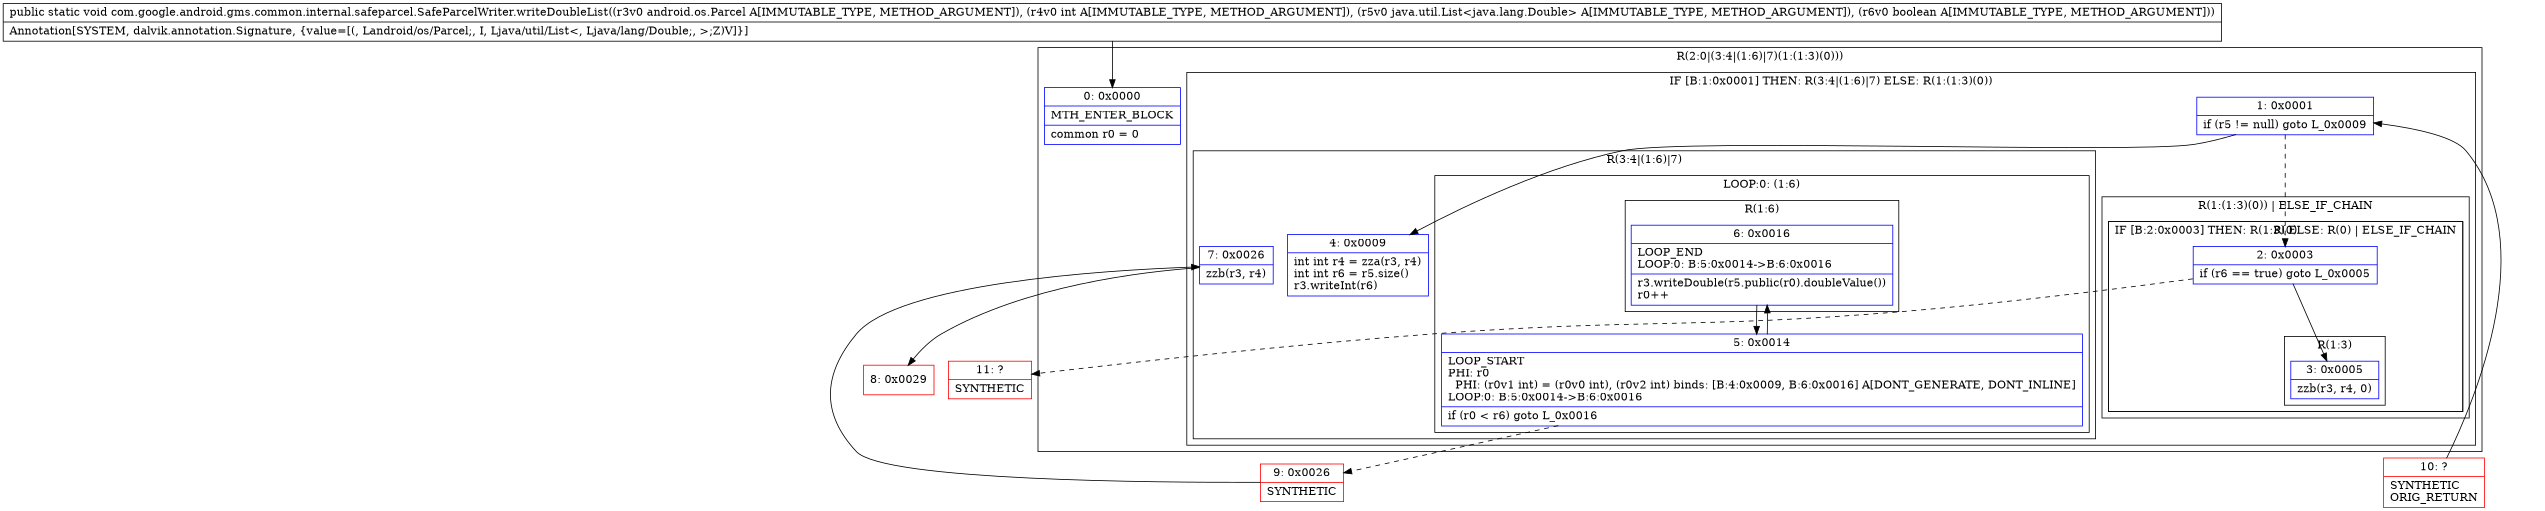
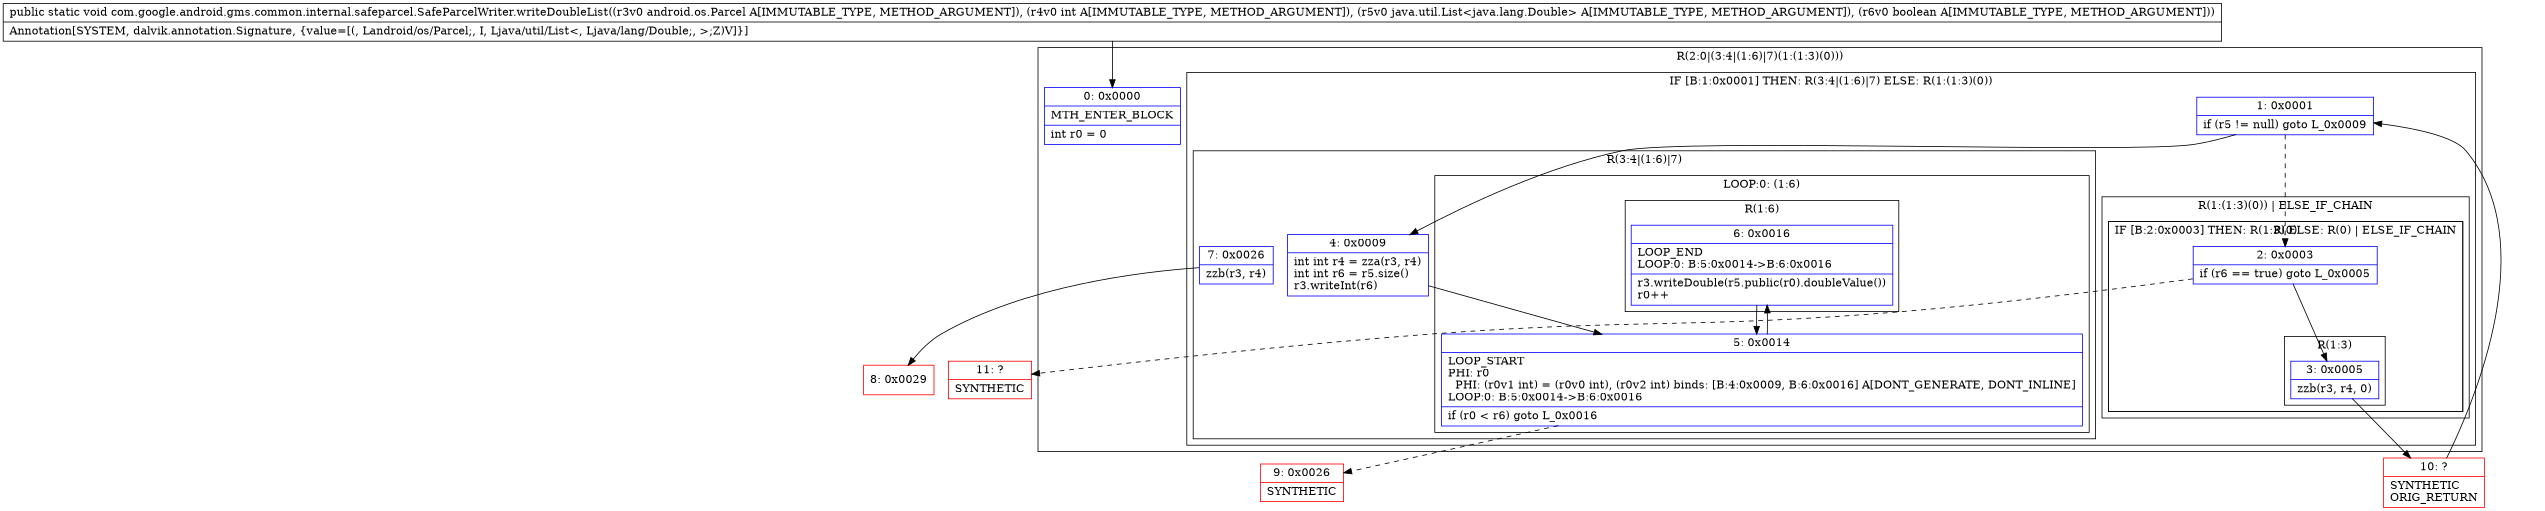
(1095, 134) -> (1079, 134)
none -> (1511, 309)
(837, 423) -> none
none -> (2379, 425)
